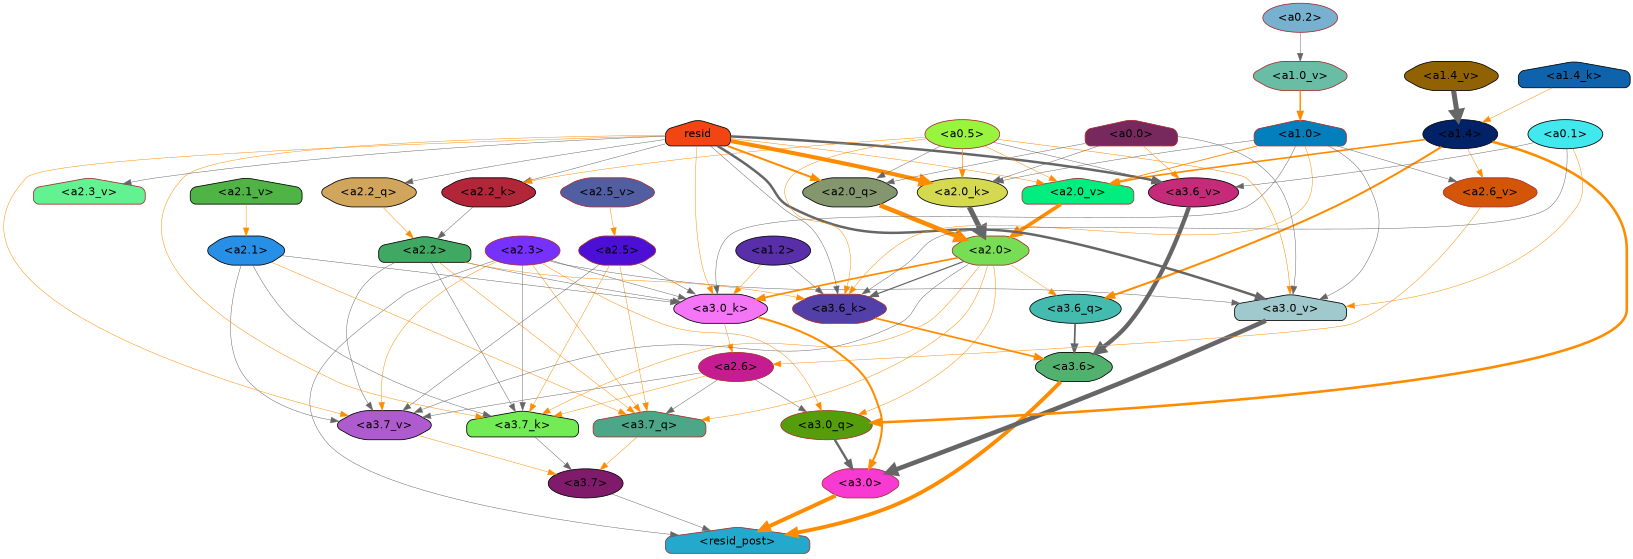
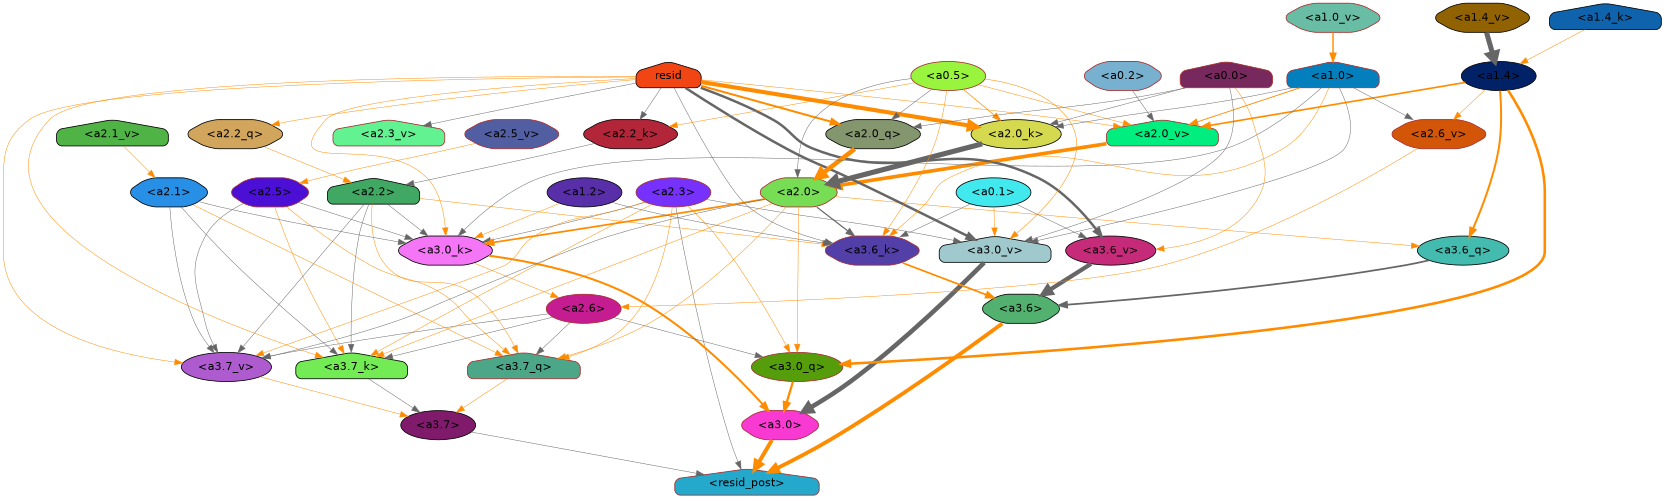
(1300, 18) -> (1123, 76)
(1300, 43) -> (1143, 105)
(539, 159) -> (457, 98)
(1073, 161) -> (825, 109)
(523, 334) -> (500, 284)
(634, 395) -> (477, 336)
(384, 425) -> (226, 367)
(841, 451) -> (790, 392)
